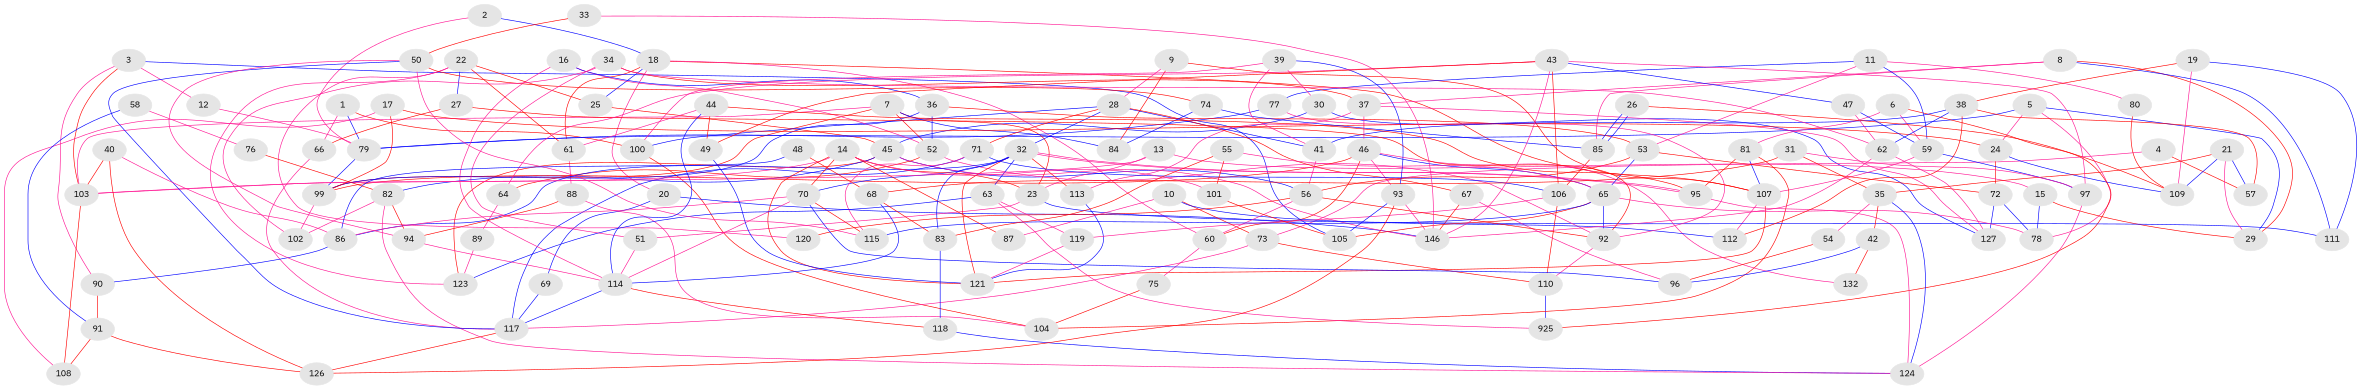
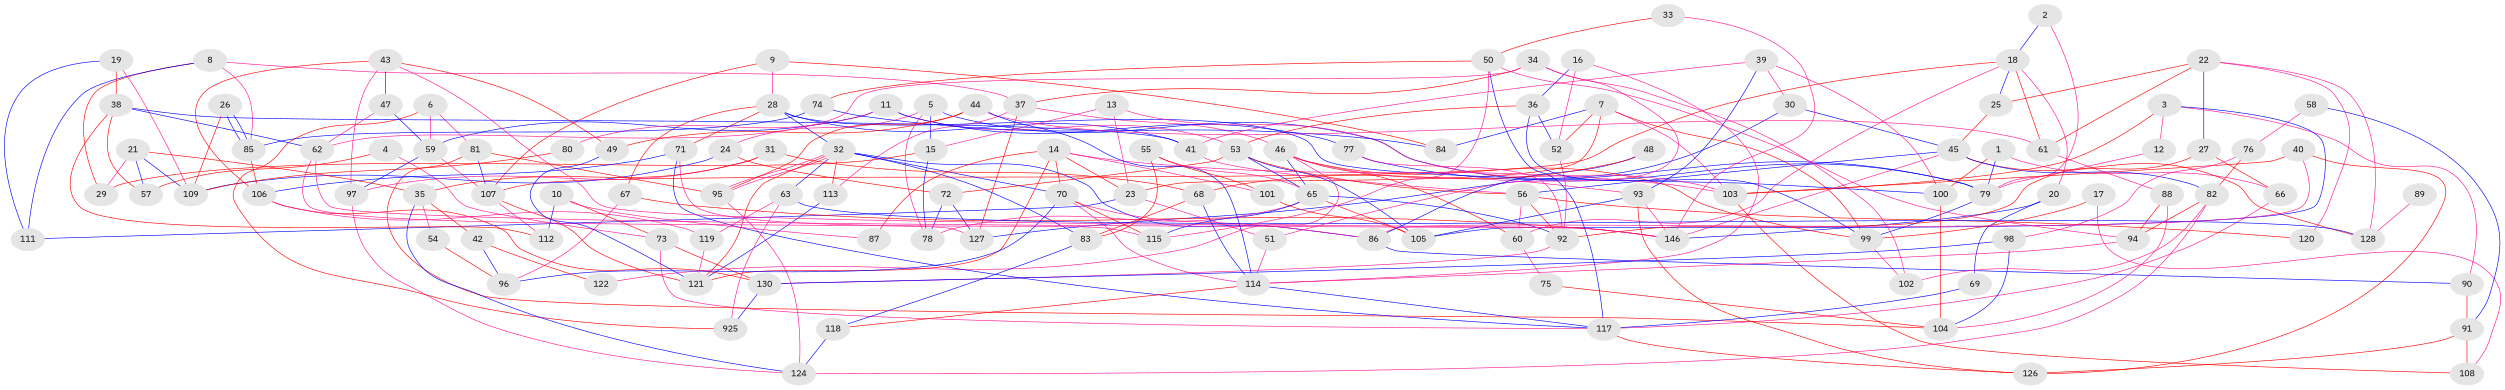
(1585, 115) -> (1006, 150)
(1192, 128) -> none
(2259, 138) -> (931, 128)
none -> (1341, 187)
(503, 195) -> none
none -> (2009, 240)
(460, 284) -> (2368, 240)
(1546, 284) -> (765, 284)
(1850, 284) -> (601, 284)
